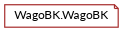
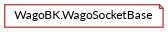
(61, 16) -> (84, 16)
